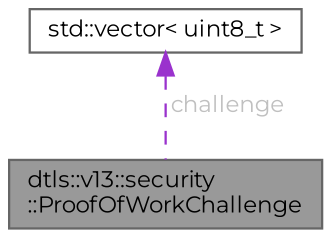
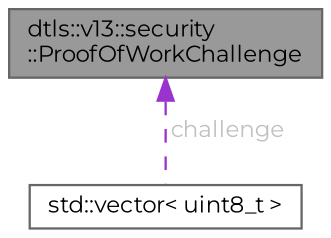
(166, 118) -> (166, 143)
